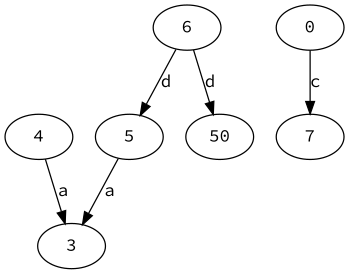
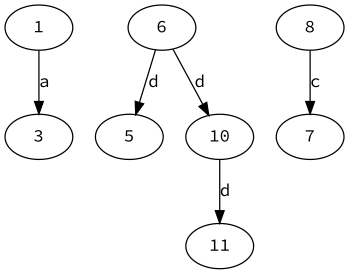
(310, 28) -> (310, 28)
(39, 137) -> (39, 28)
(220, 137) -> (220, 137)
(103, 186) -> none
none -> (220, 246)
